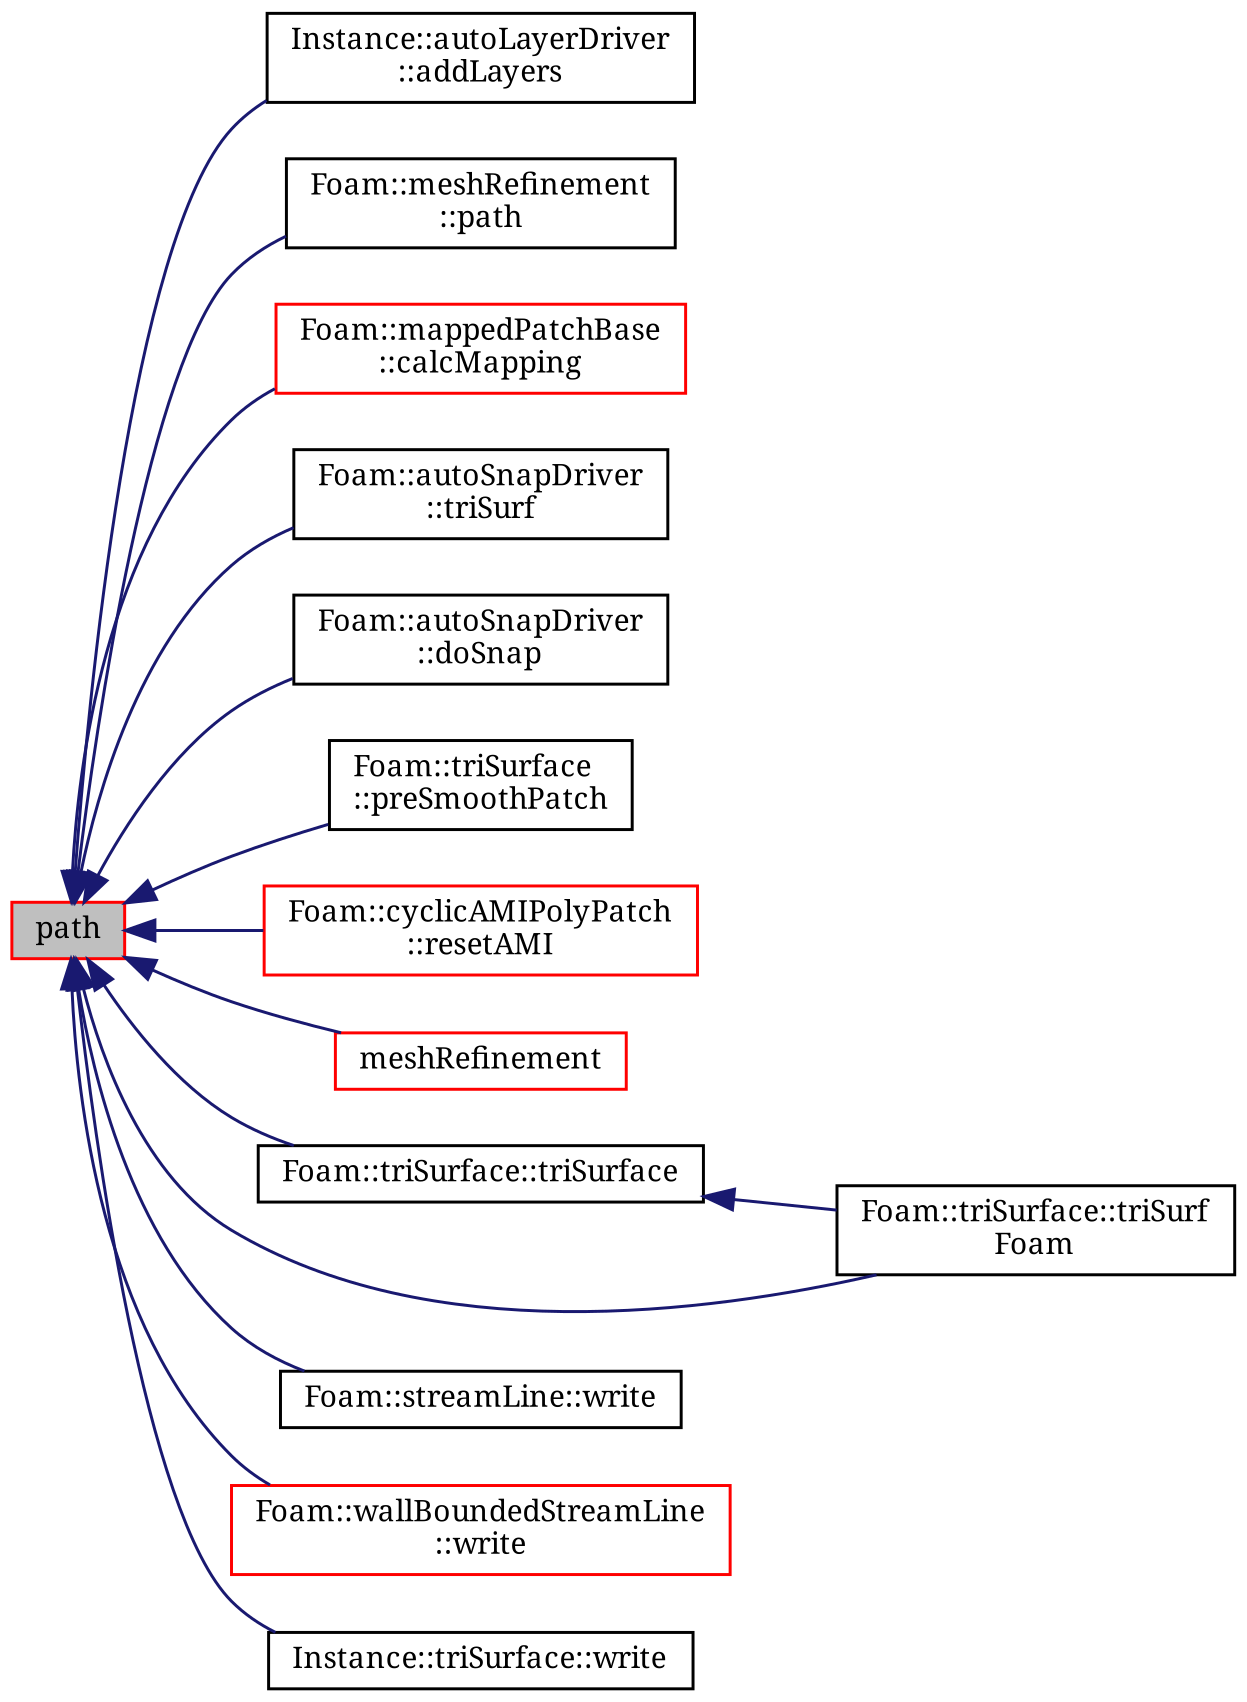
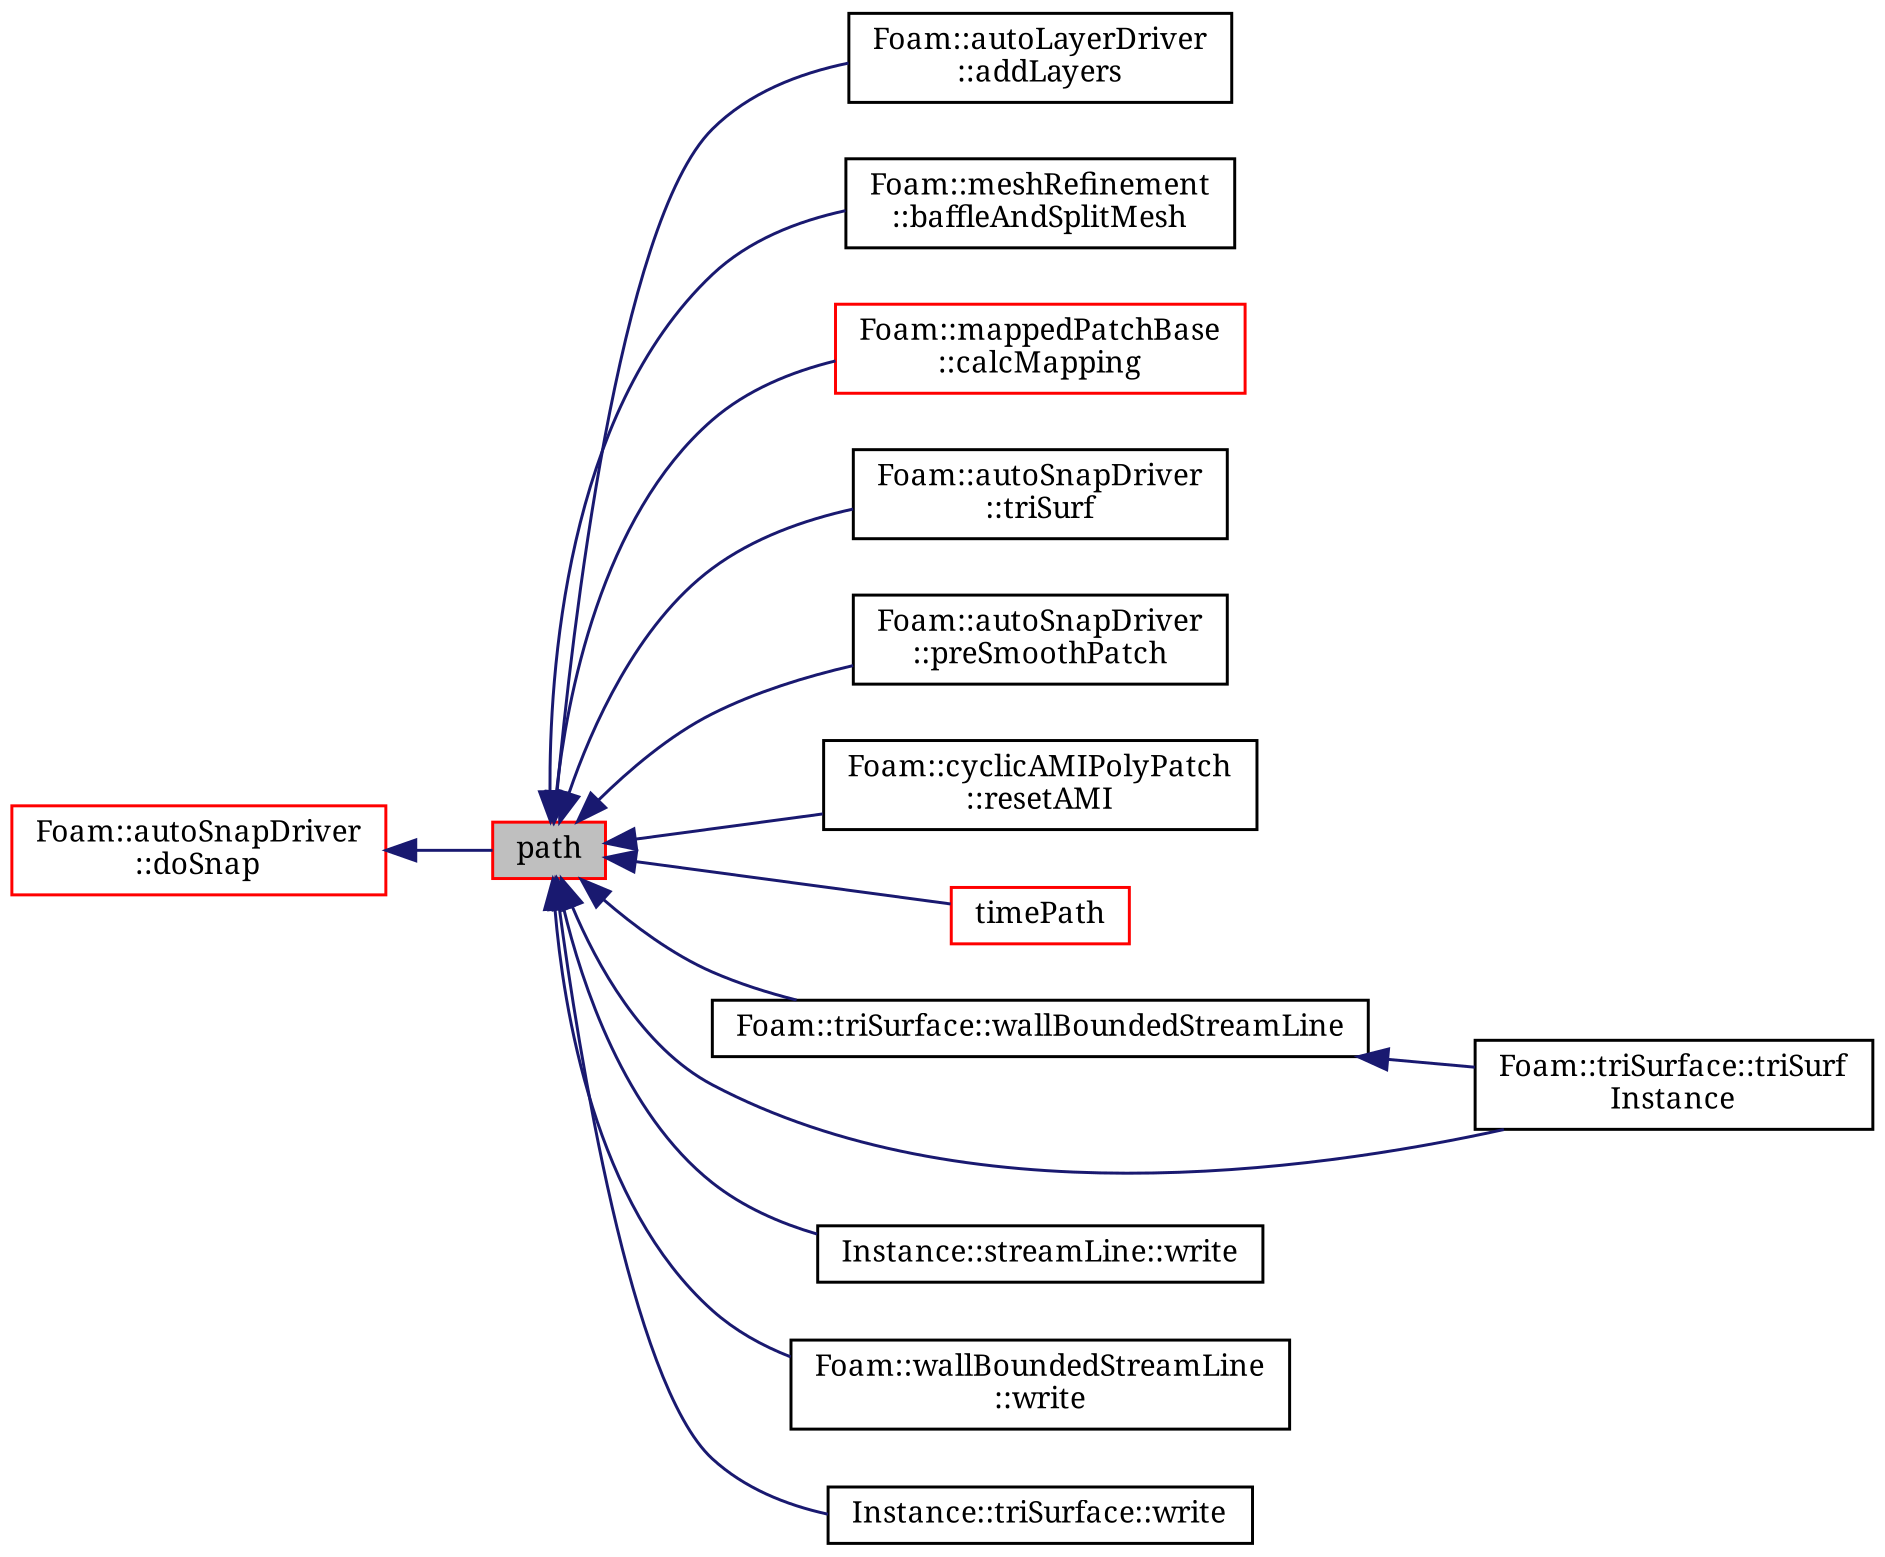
(481, 58) -> (1040, 58)
(481, 203) -> (1040, 203)
(481, 640) -> (199, 850)
(178, 759) -> (454, 850)
(481, 785) -> (1040, 640)
(481, 930) -> (1040, 785)
(481, 1061) -> (1040, 916)
(481, 1174) -> (1040, 1028)
(1036, 1230) -> (1674, 1085)
(481, 1399) -> (1040, 1254)
(481, 1530) -> (1040, 1385)
